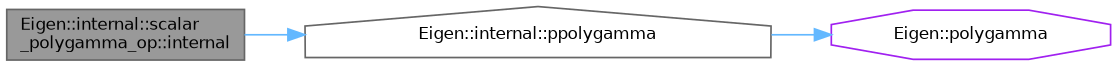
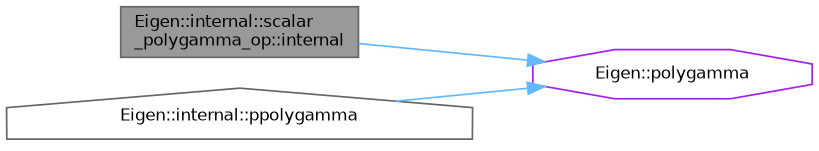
(266, 35) -> (443, 52)
